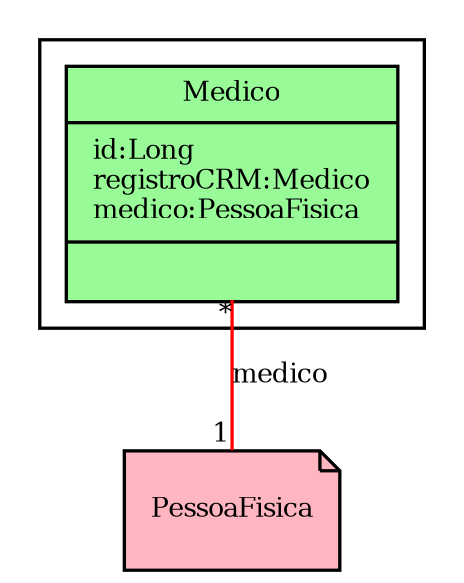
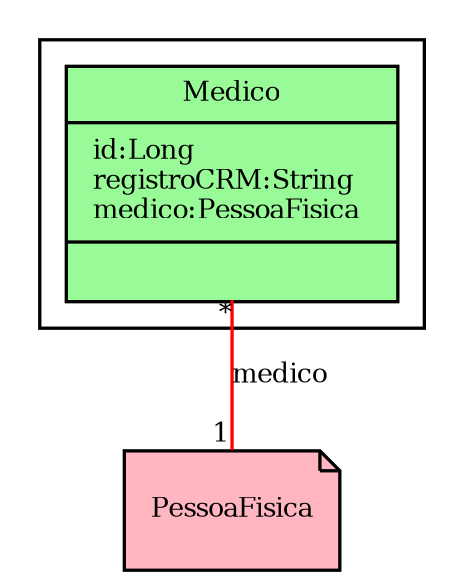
(232, 181) -> (224, 181)
